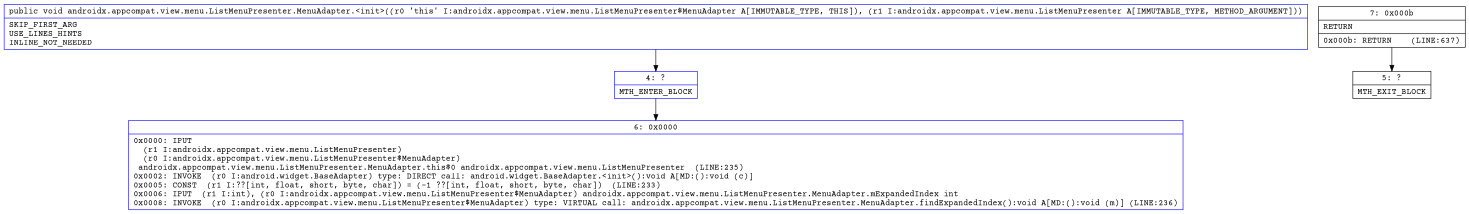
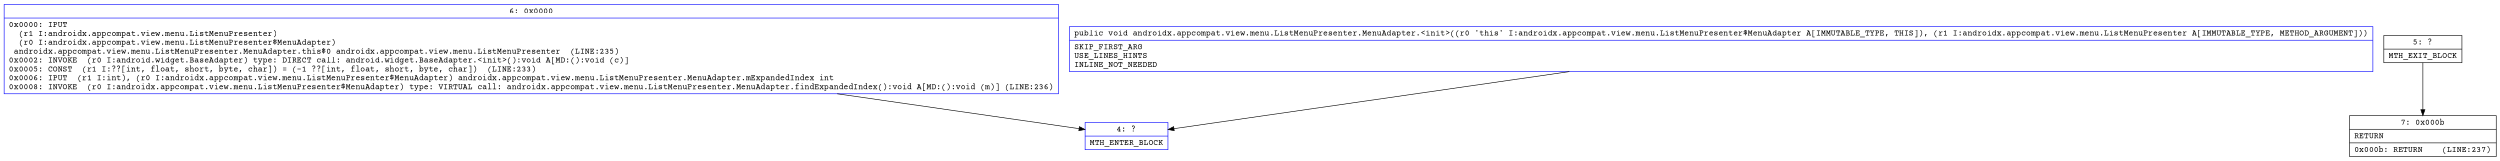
(1392, 40) -> (2423, 149)
(1392, 56) -> (2423, 86)
(656, 106) -> (958, 111)
